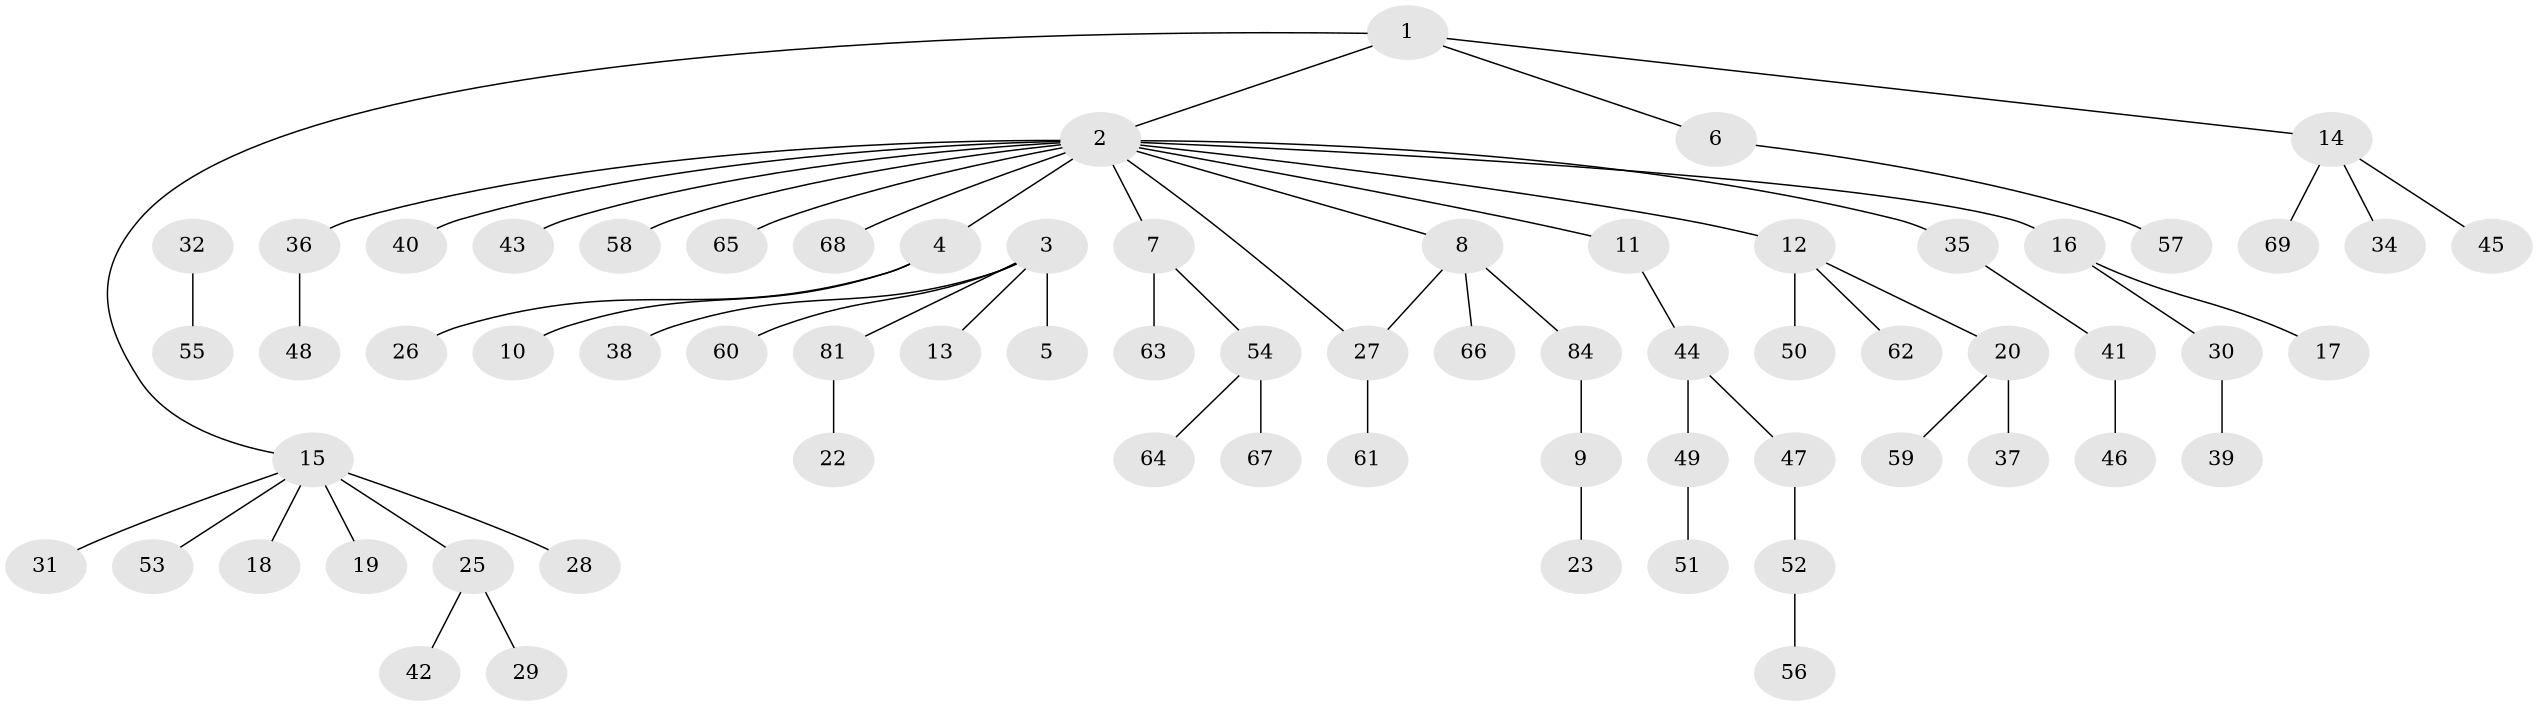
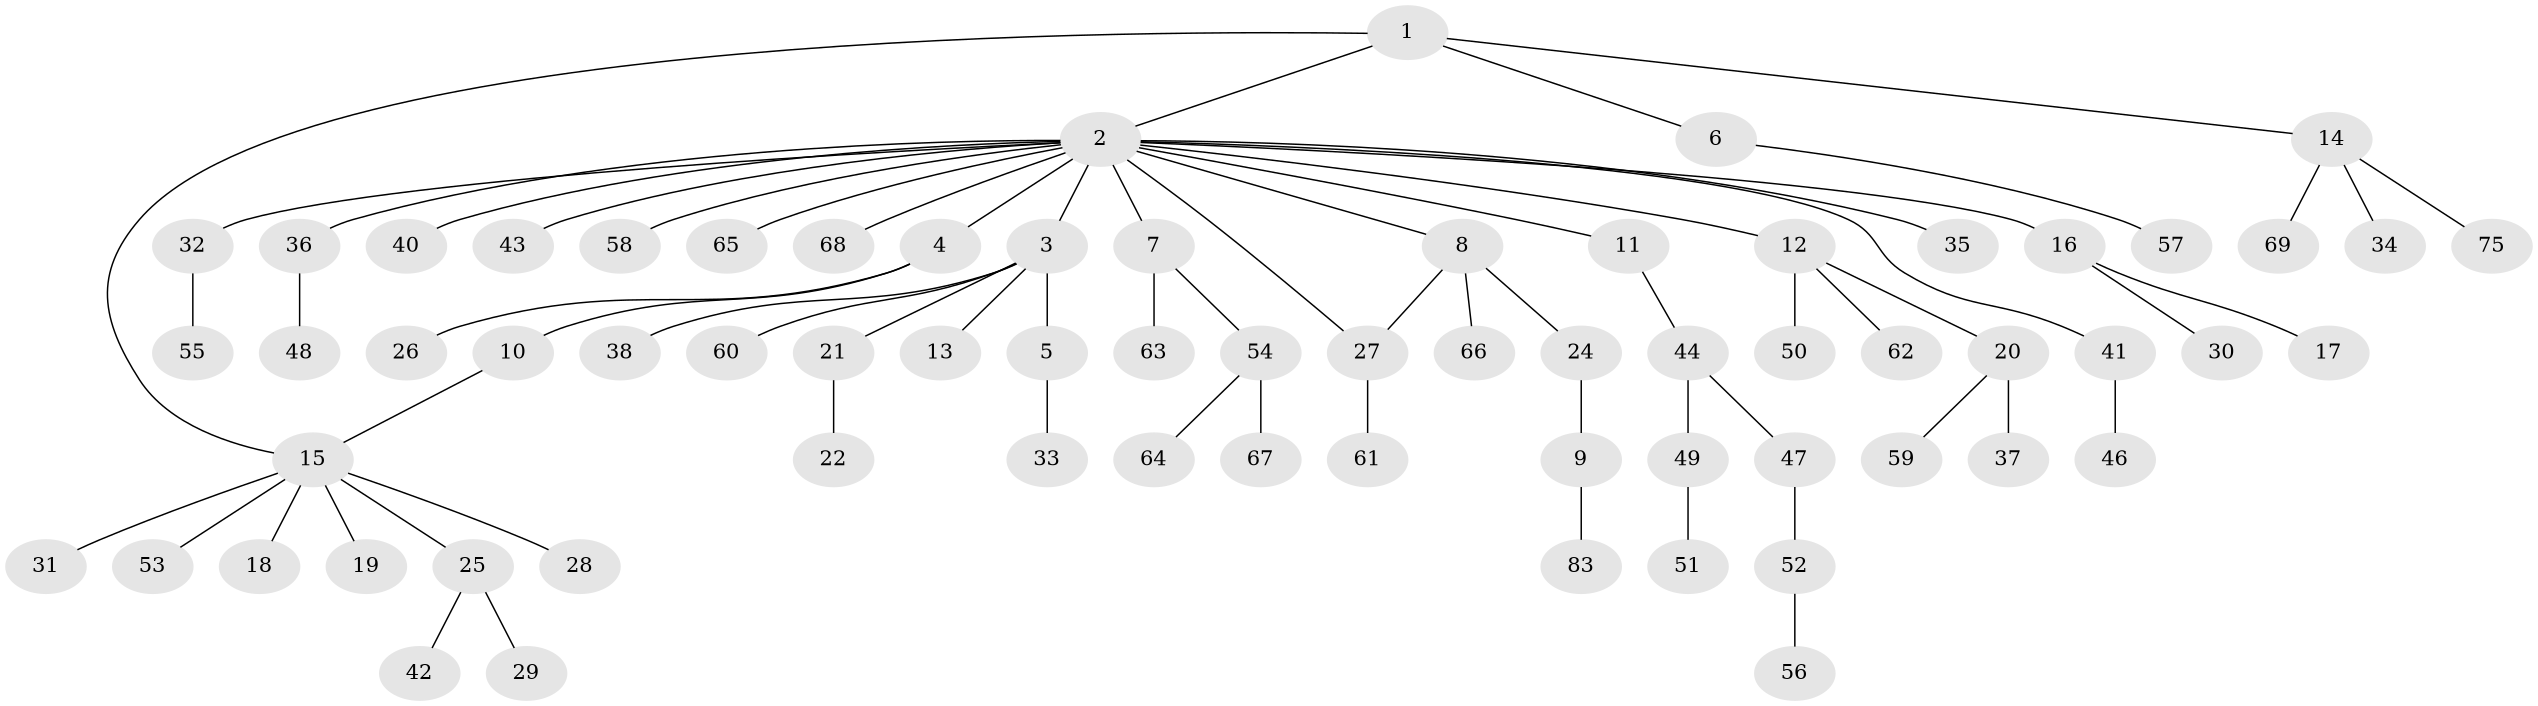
none -> (430, 189)
none -> (1074, 193)
(2492, 246) -> (2492, 246)
(2037, 300) -> (1847, 219)
(834, 353) -> (834, 353)
(1581, 353) -> (1581, 353)
none -> (413, 407)
none -> (1047, 460)
(2222, 460) -> none
(1581, 567) -> (1581, 567)
